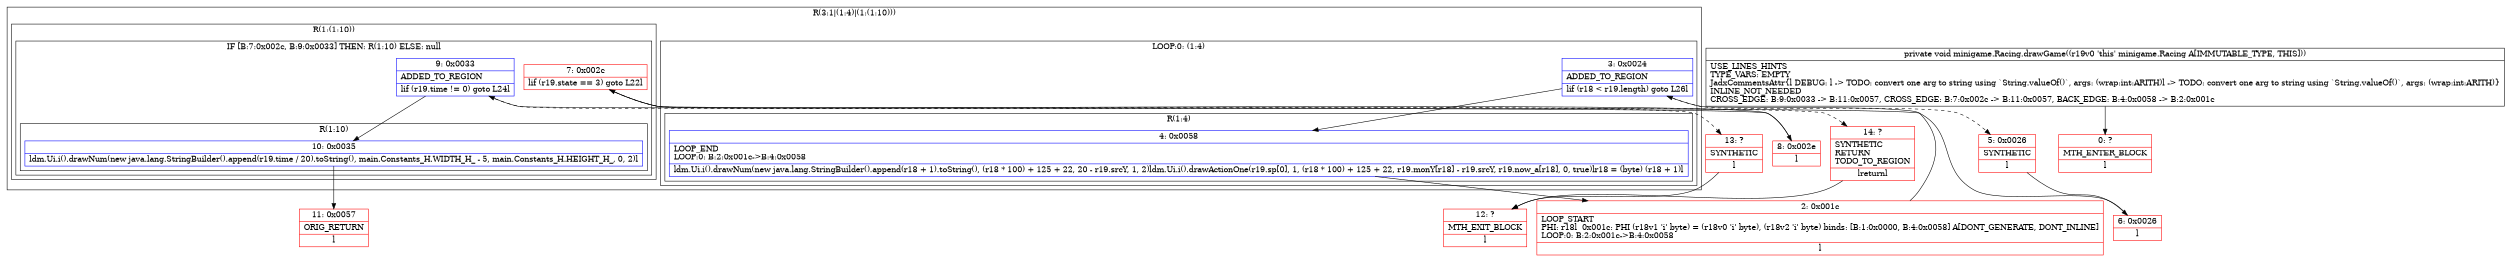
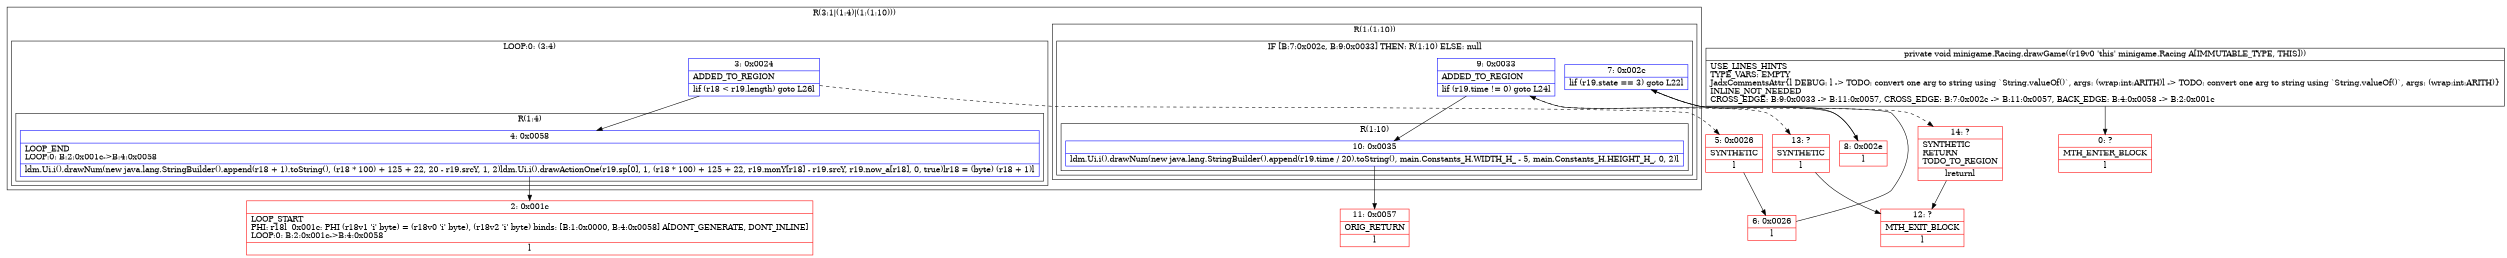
(1179, 47) -> (530, 47)
(586, 77) -> (1626, 77)
(1927, 123) -> none
